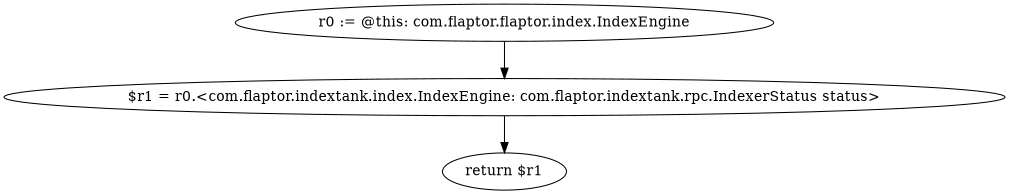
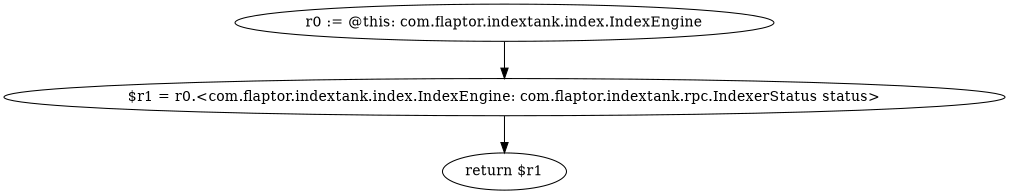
(504, 23) -> (504, 23)
